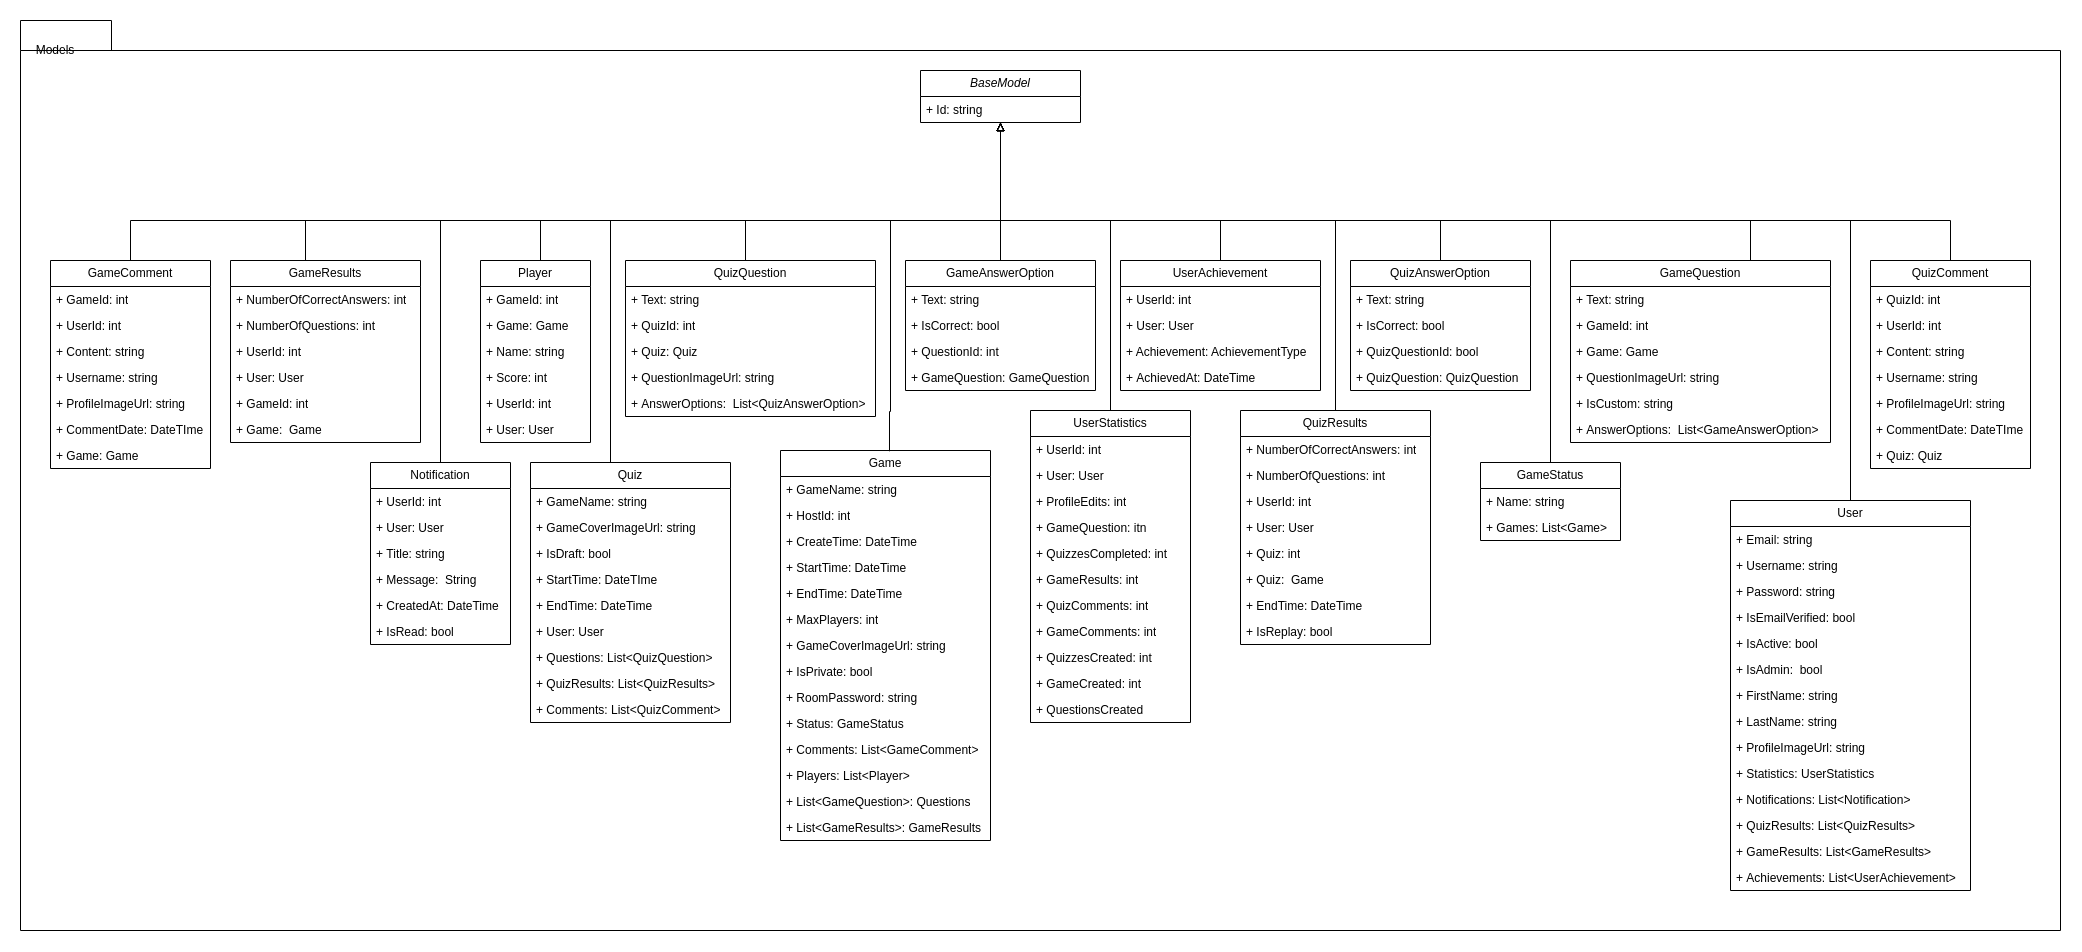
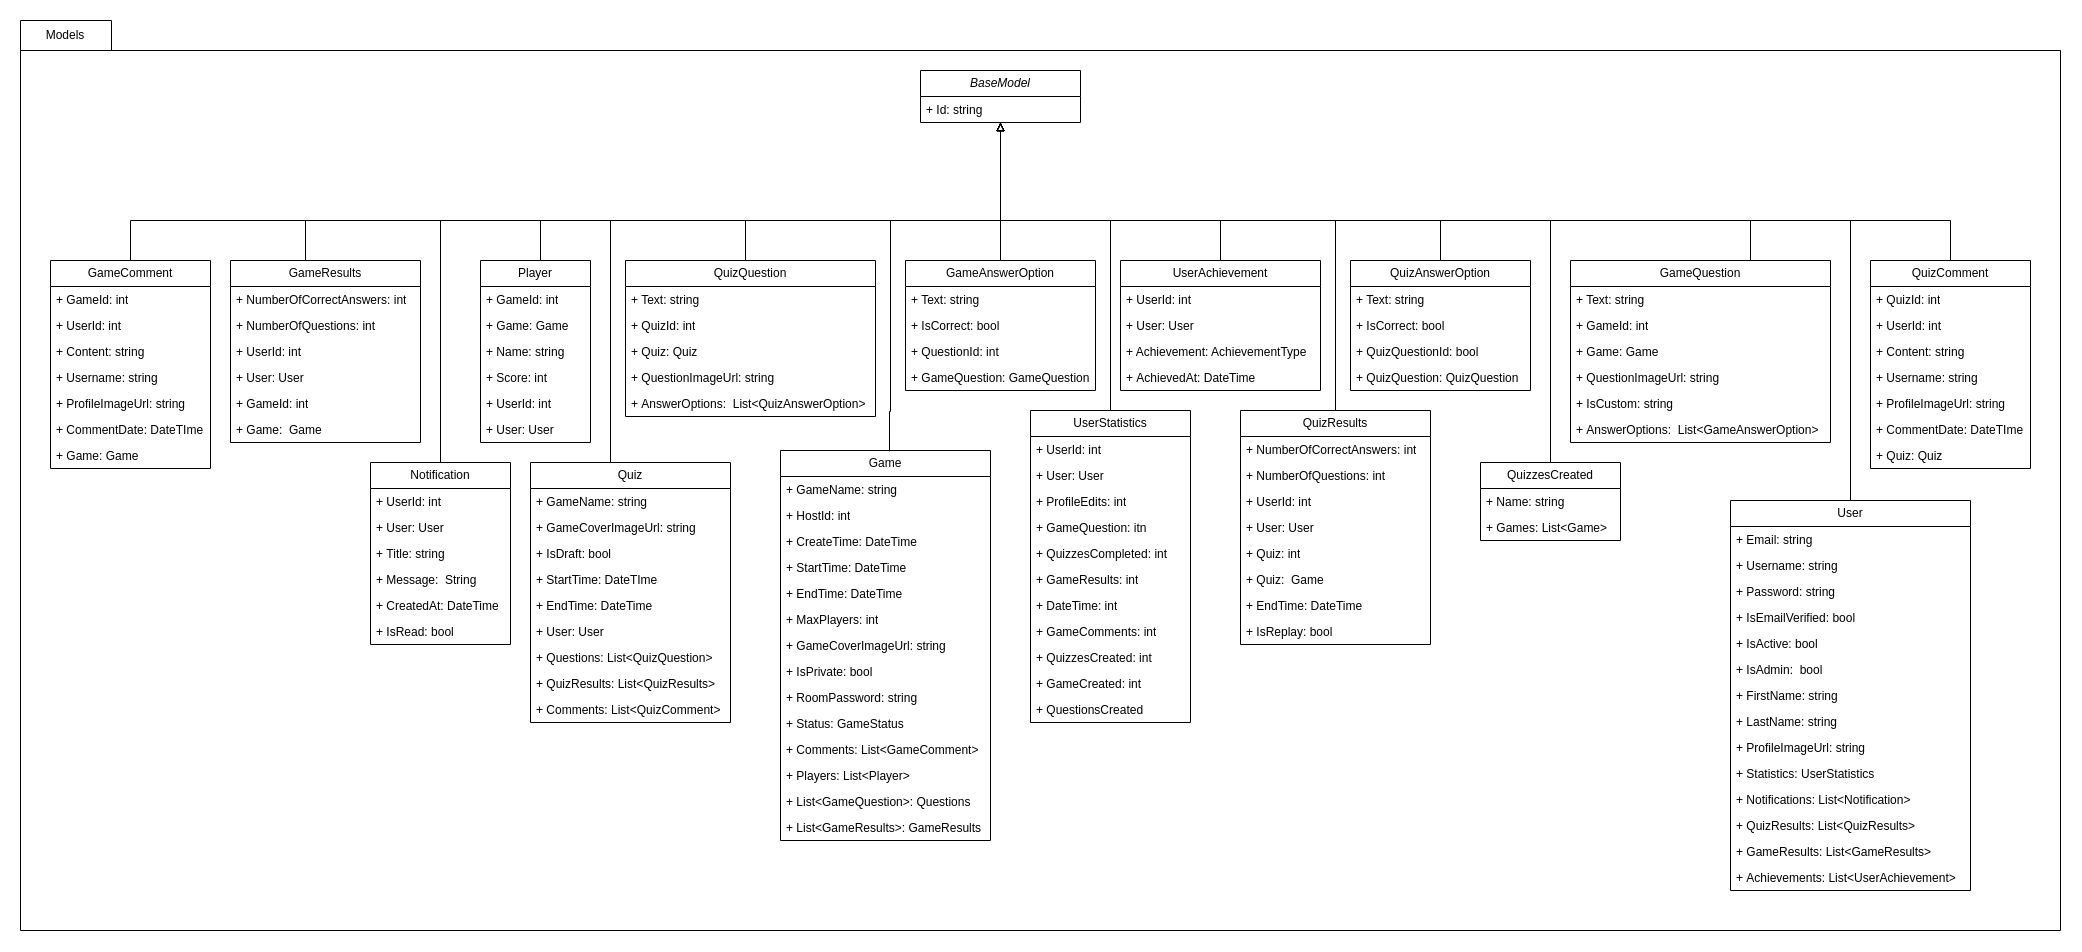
(56, 51) -> (66, 36)
(1551, 476) -> (1551, 476)
(1094, 607) -> (1081, 607)
